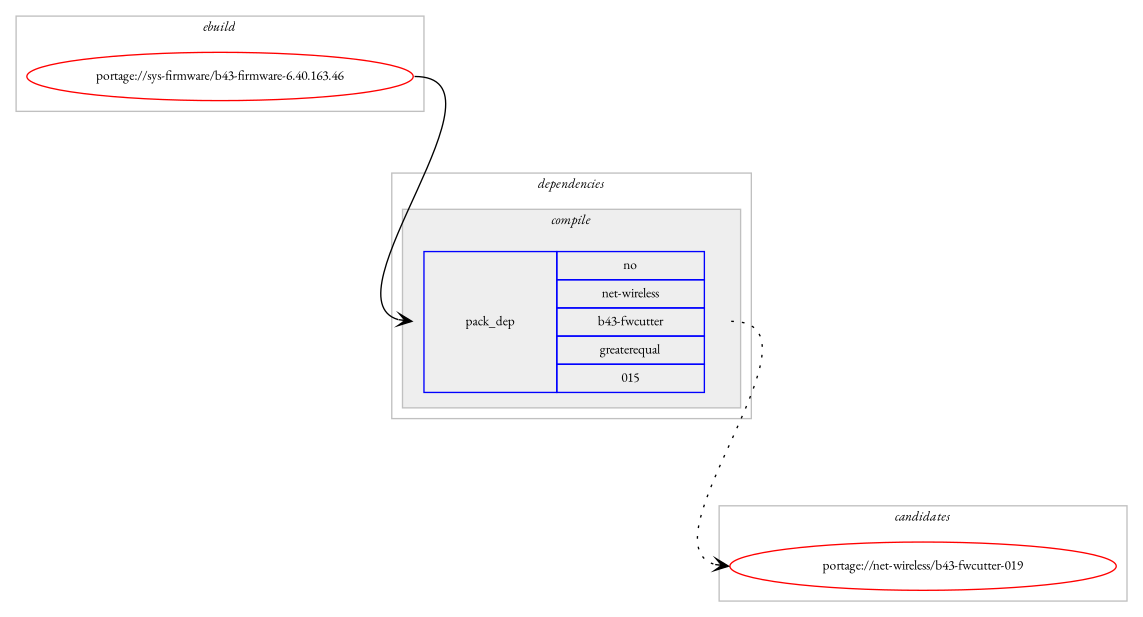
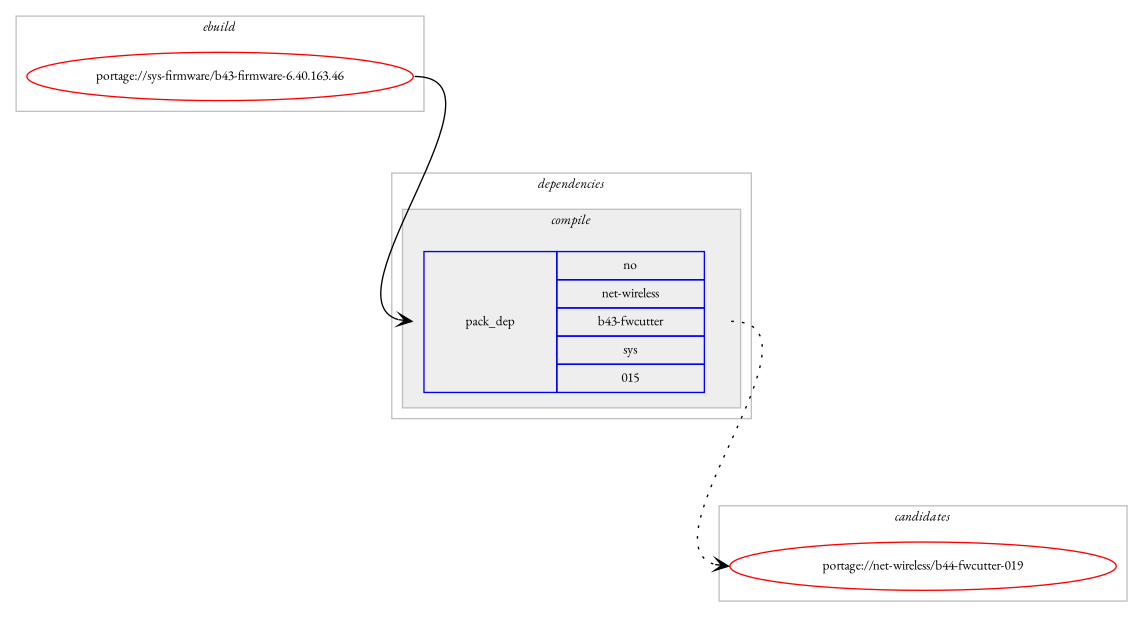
(631, 350) -> (631, 350)
(923, 566) -> (923, 566)
